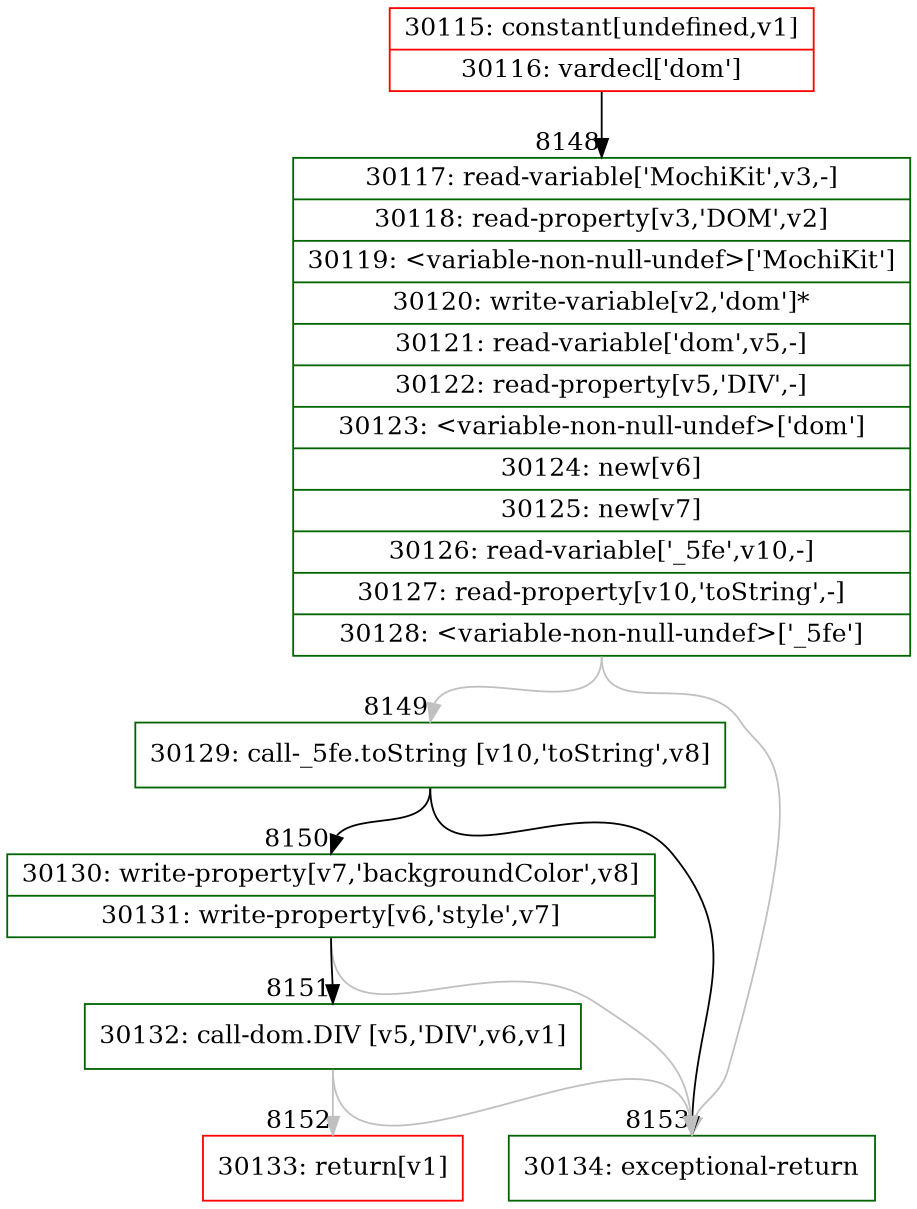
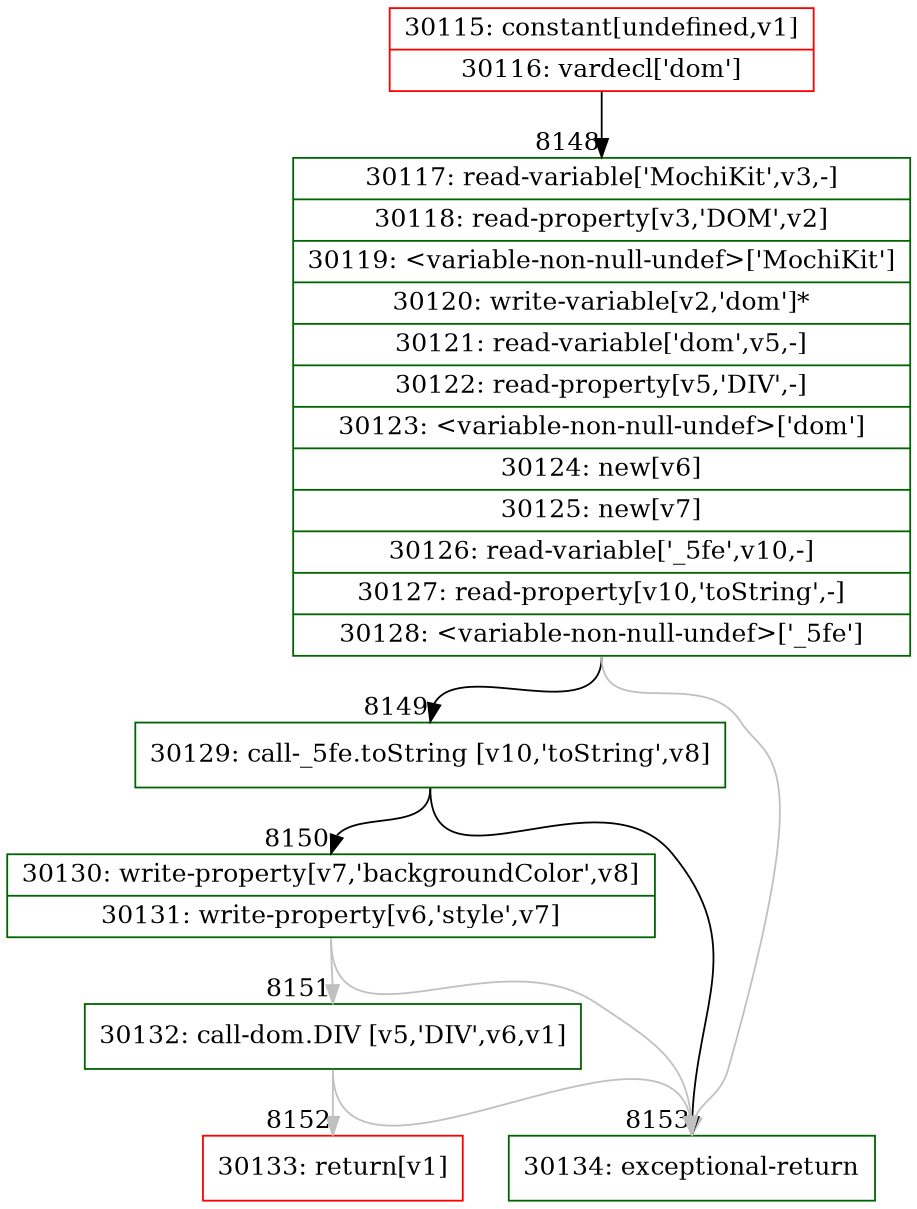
(525, 690) -> (525, 690)
(332, 962) -> (332, 962)
